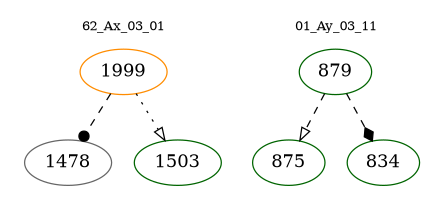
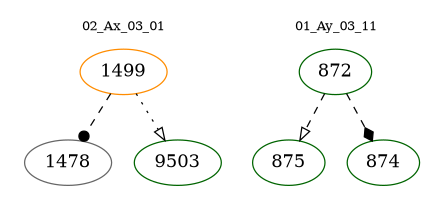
(124, 27) -> (124, 27)
(124, 72) -> (124, 72)
(335, 72) -> (335, 72)
(178, 163) -> (178, 163)
(383, 163) -> (383, 163)
